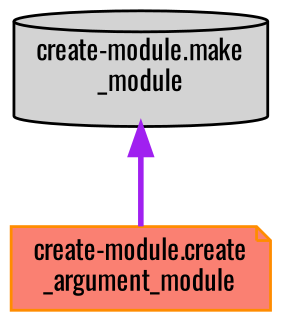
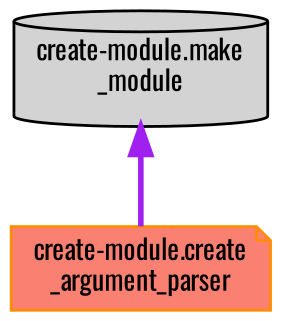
(141, 268) -> (141, 268)
